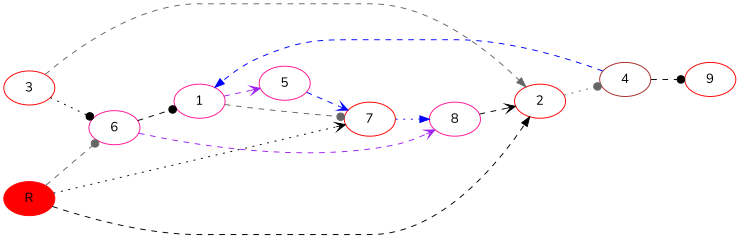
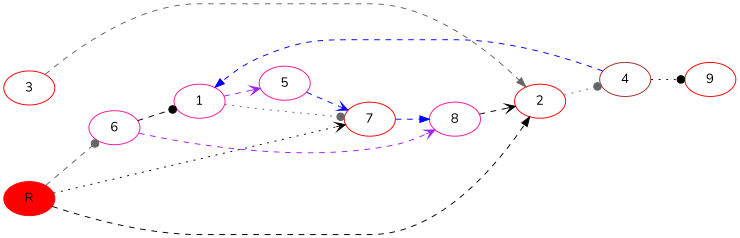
(664, 79) -> (664, 79)
(68, 106) -> none
(281, 111) -> (281, 111)
(408, 119) -> (408, 119)
